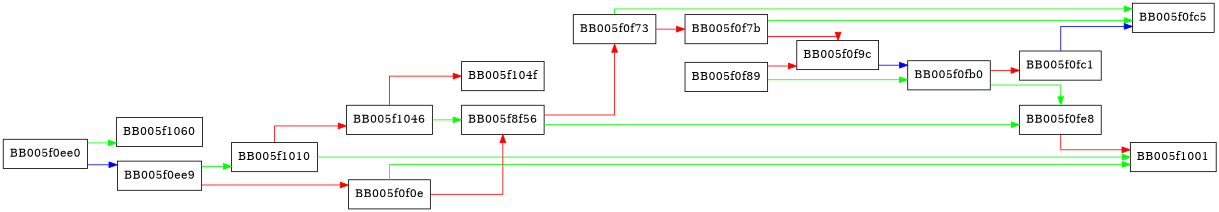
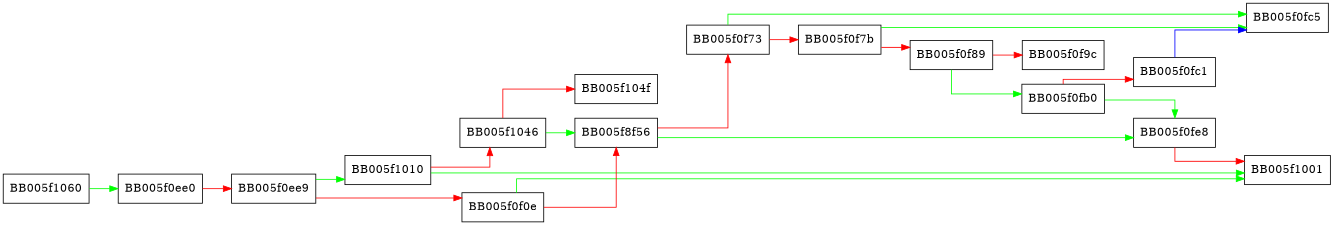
(803, 36) -> (892, 47)
(889, 65) -> none
(98, 143) -> (100, 189)
(98, 165) -> (213, 189)
